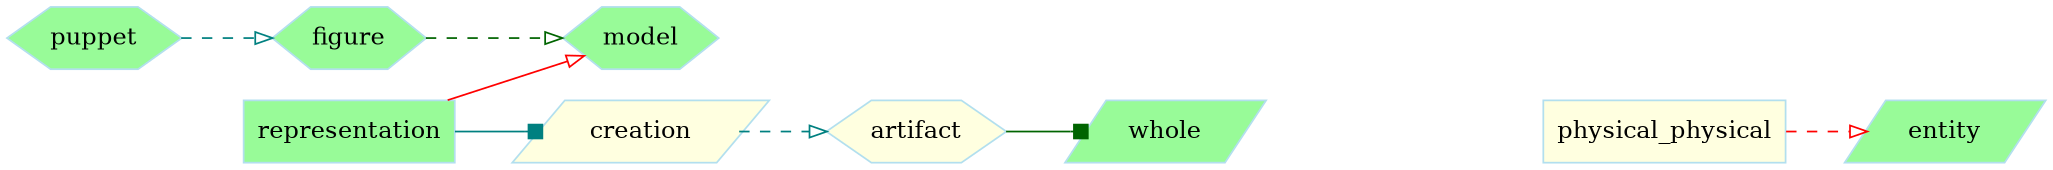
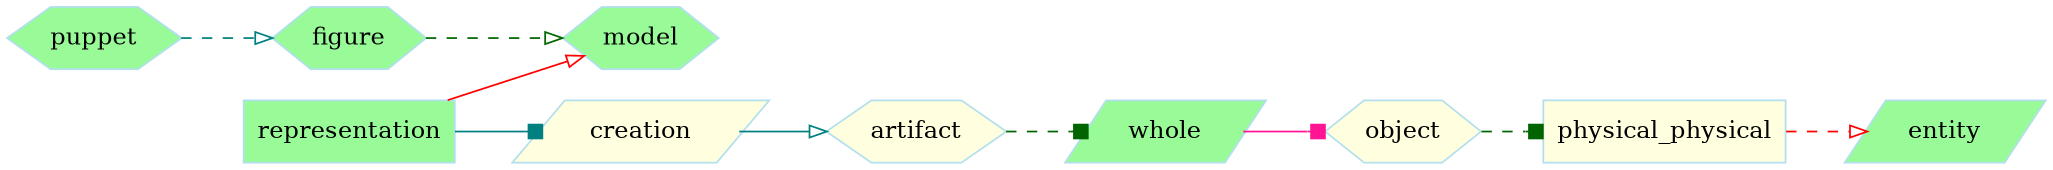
(774, 132) -> (774, 132)
(1038, 132) -> (1038, 132)
none -> (1403, 132)
